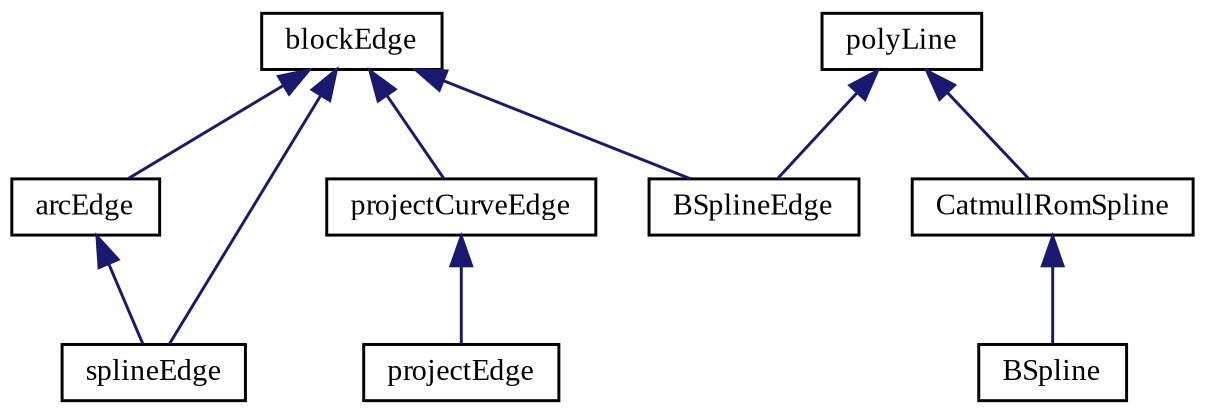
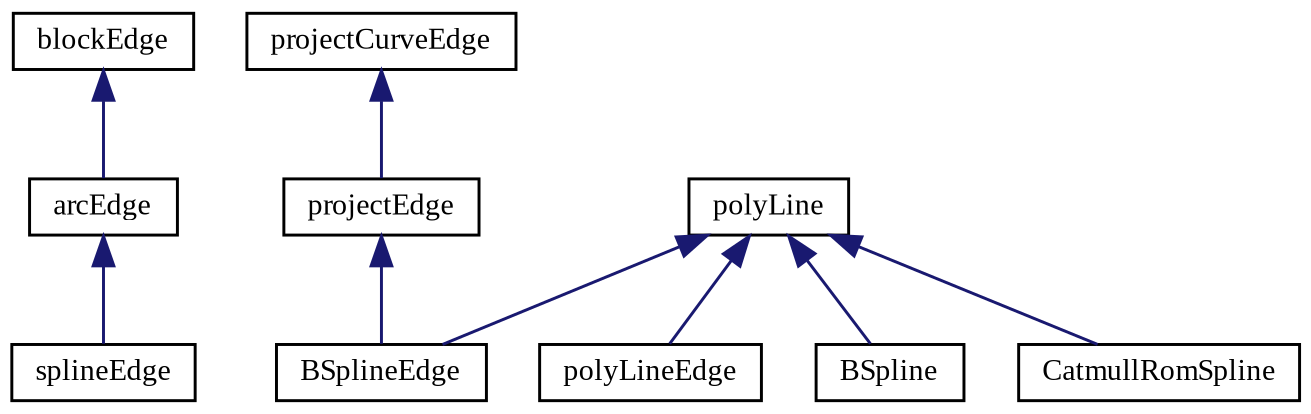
(567, 130) -> (381, 305)
(415, 137) -> none
(245, 220) -> none
(1053, 305) -> (839, 302)
none -> (651, 373)
